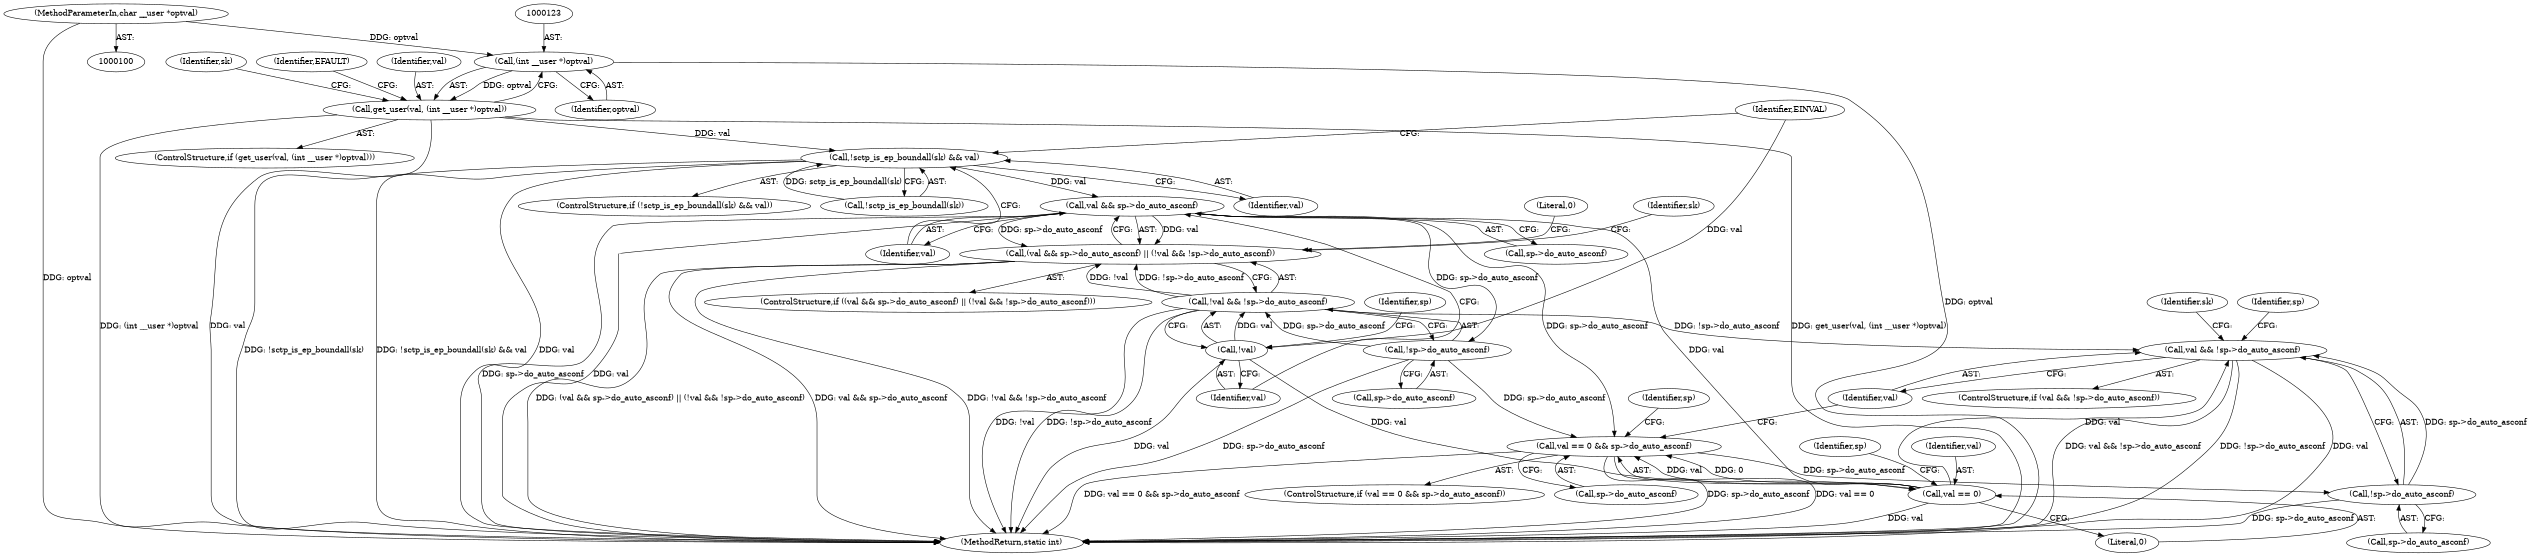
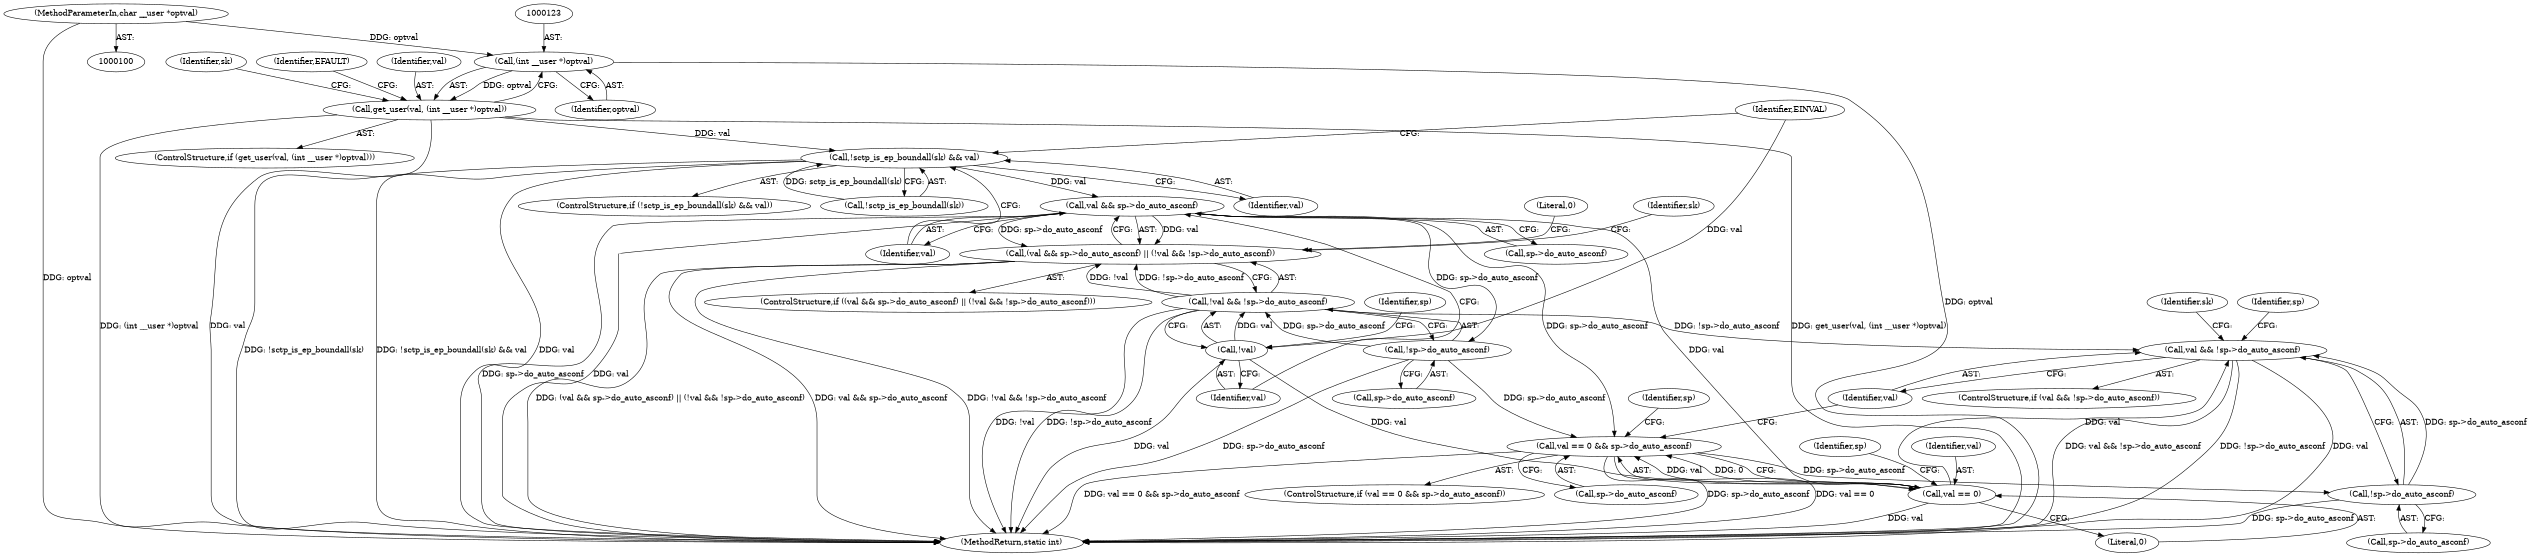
none -> (1756, 475)
